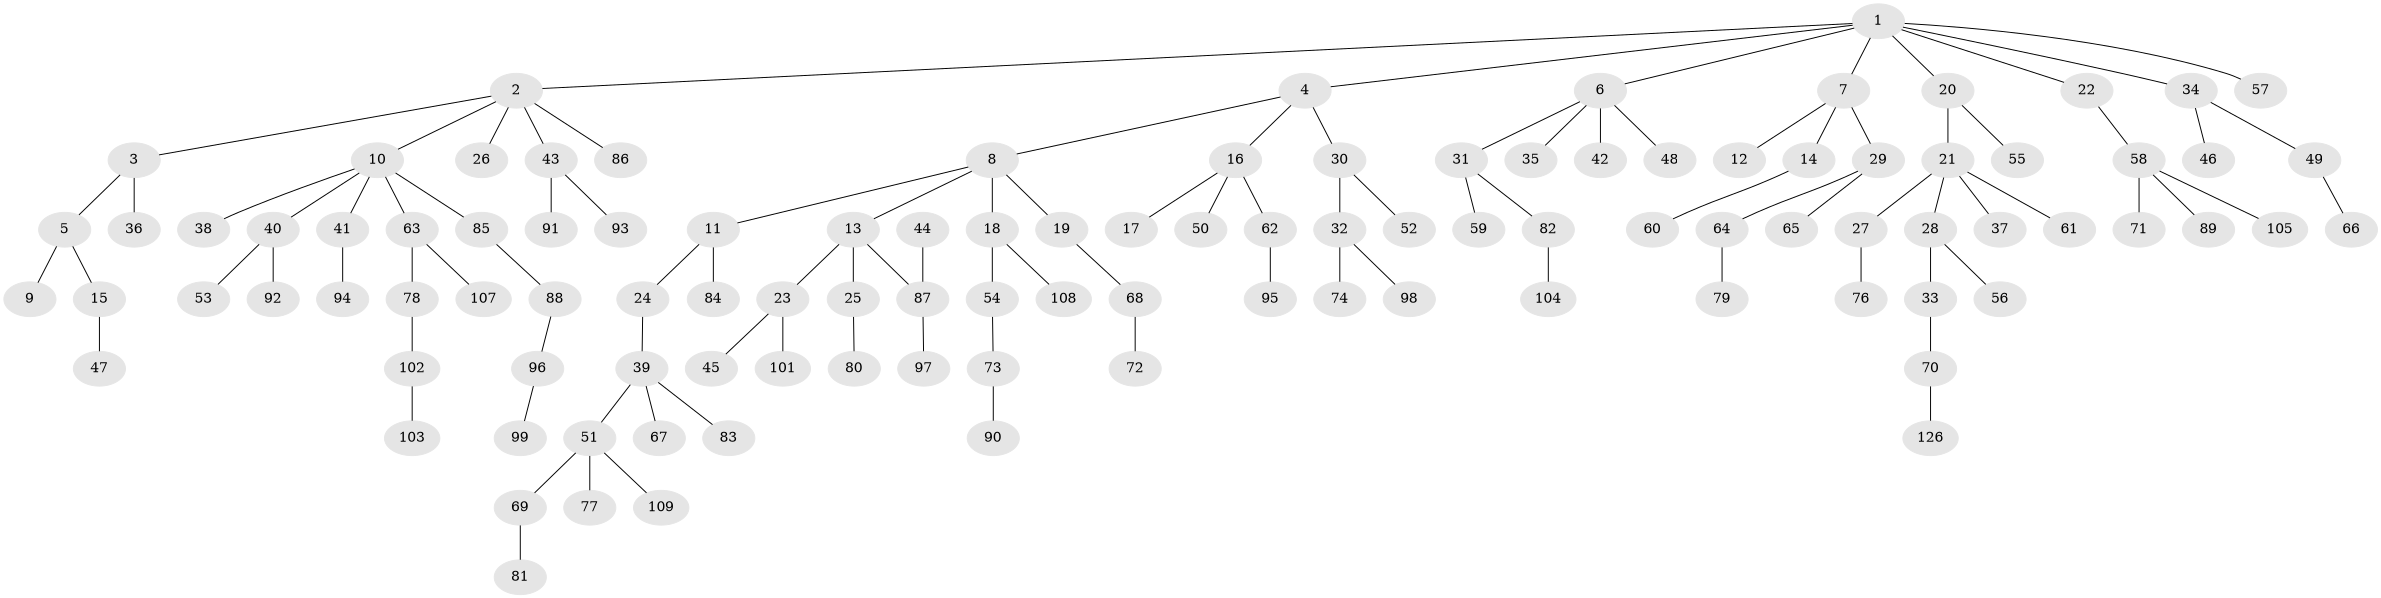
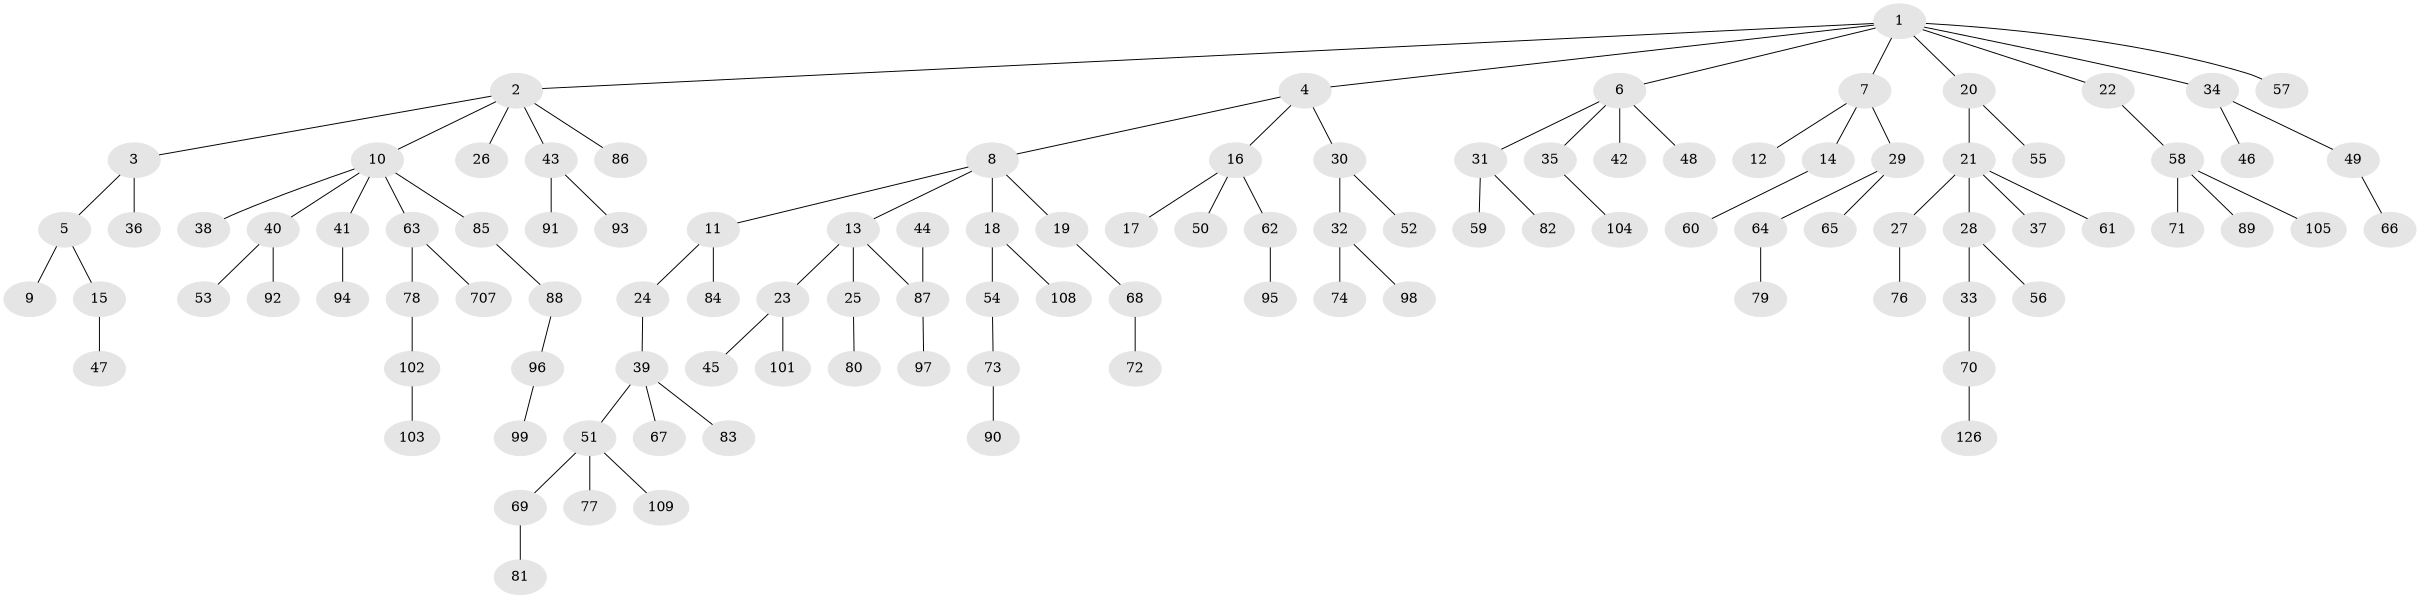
(1548, 265) -> (1585, 195)
(484, 299) -> (484, 299)
